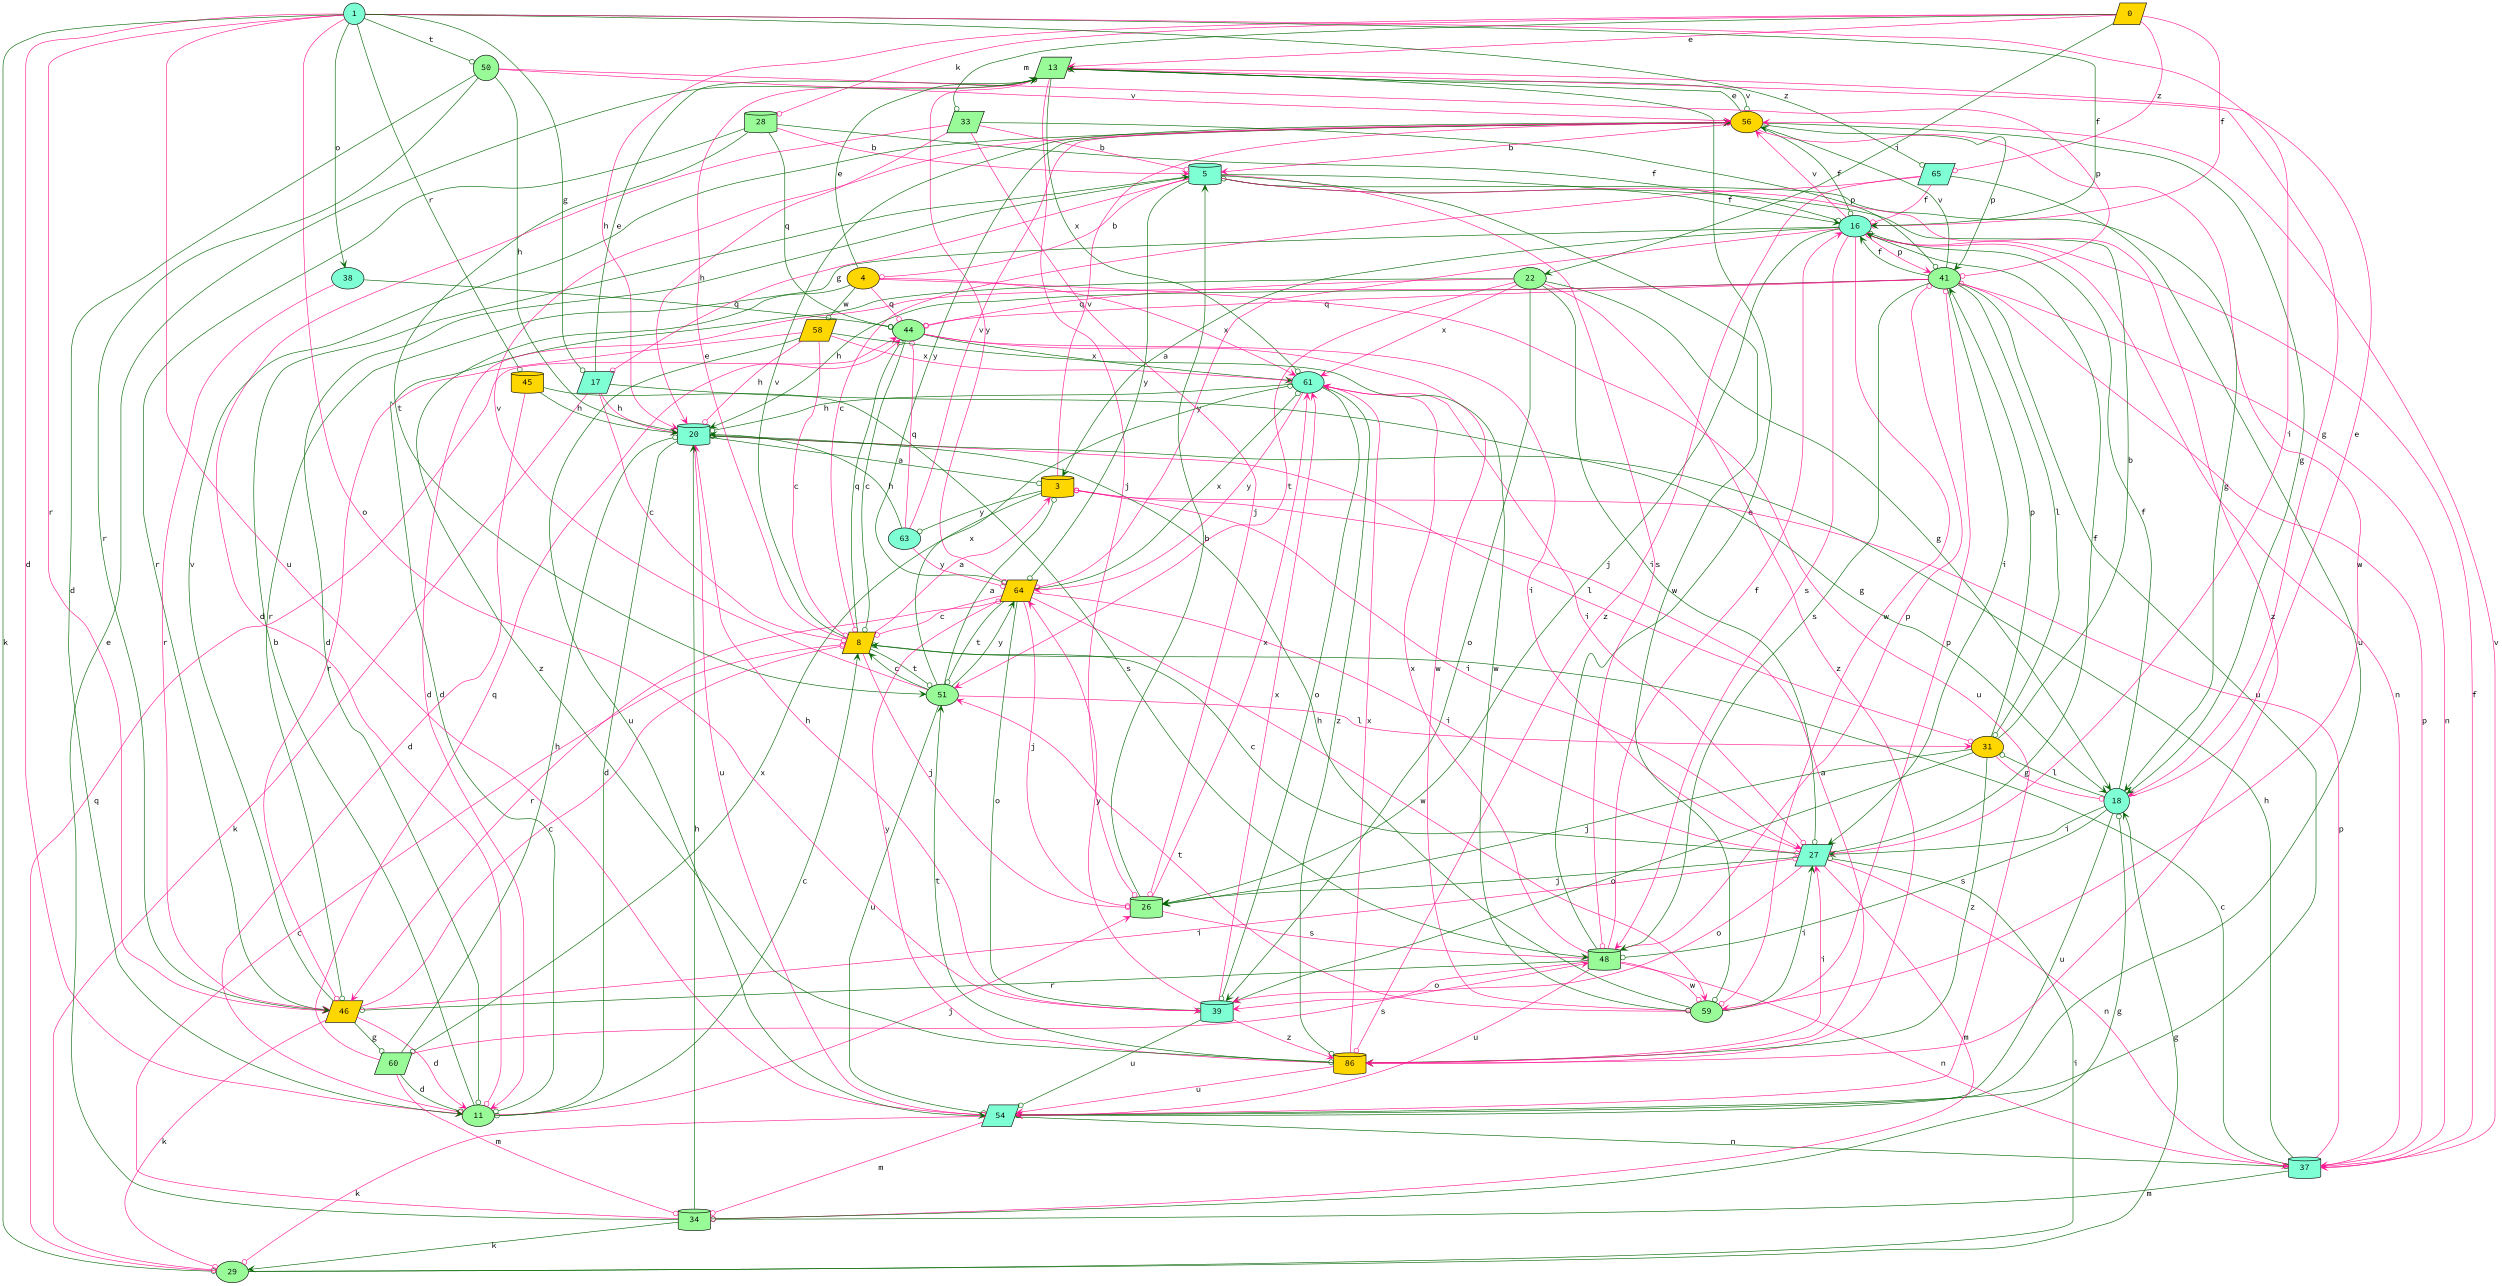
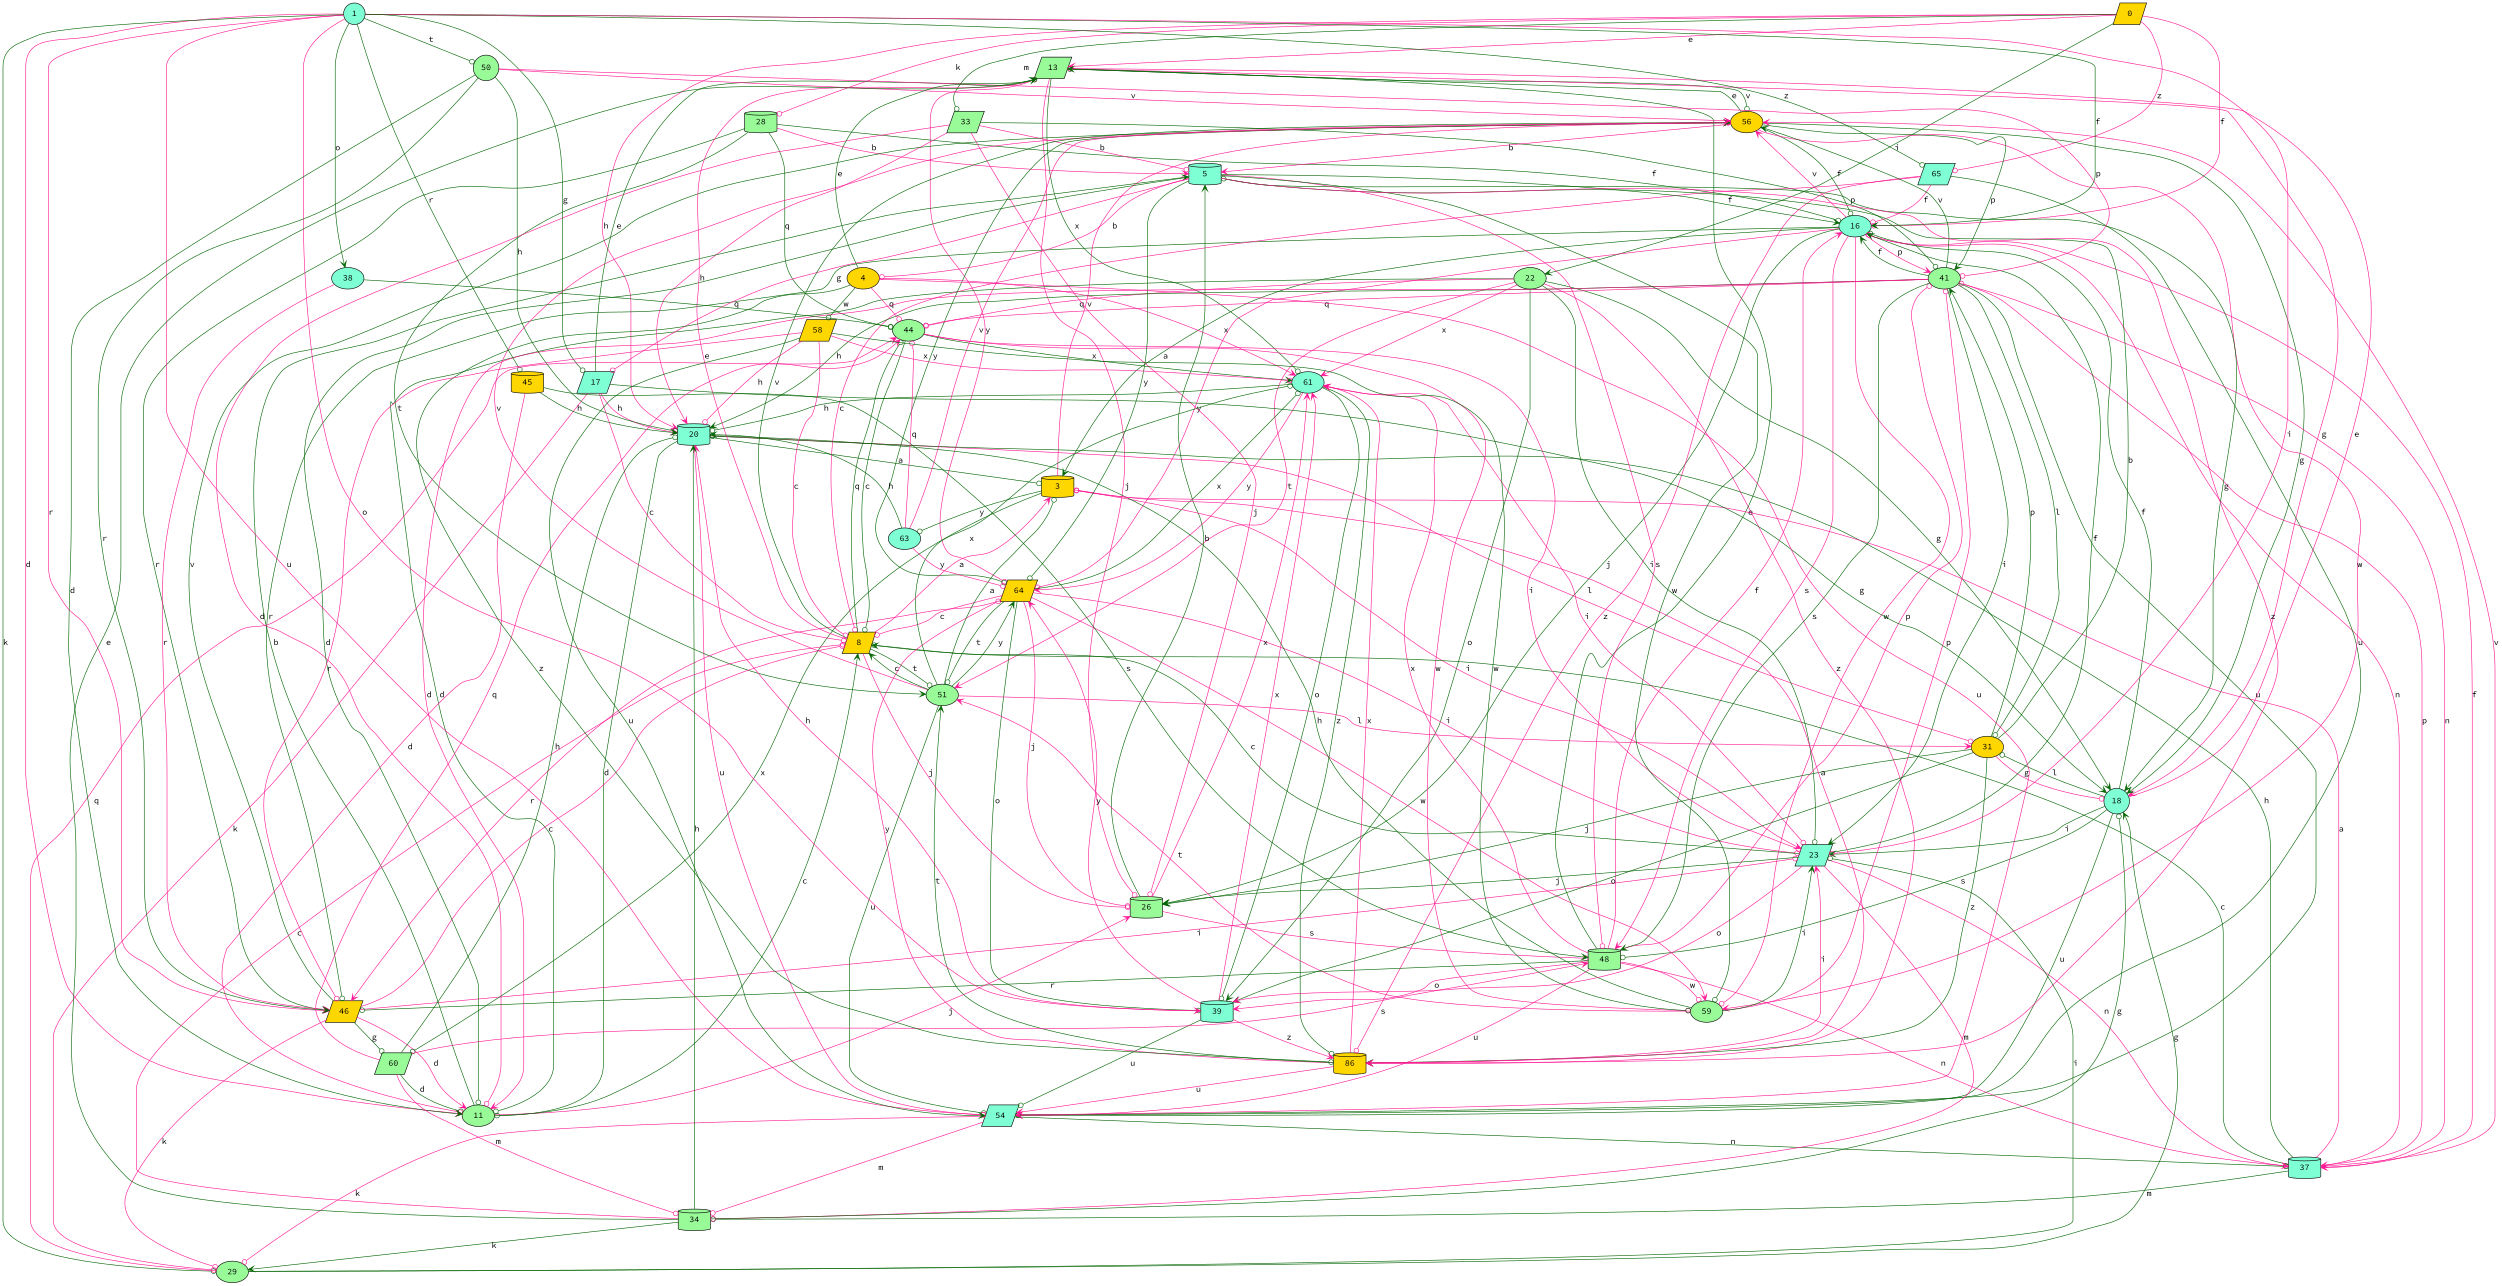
(2341, 829) -> (2341, 829)
(1814, 855) -> (1814, 855)
